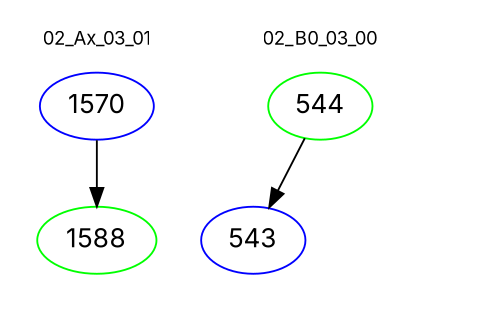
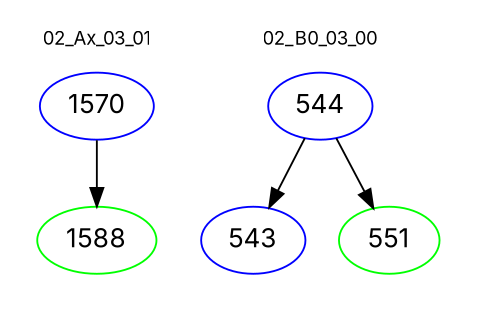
(320, 106) -> (320, 106)
none -> (389, 240)
